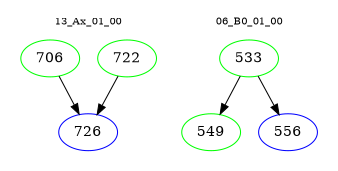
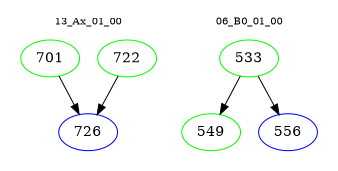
(50, 58) -> (50, 58)
